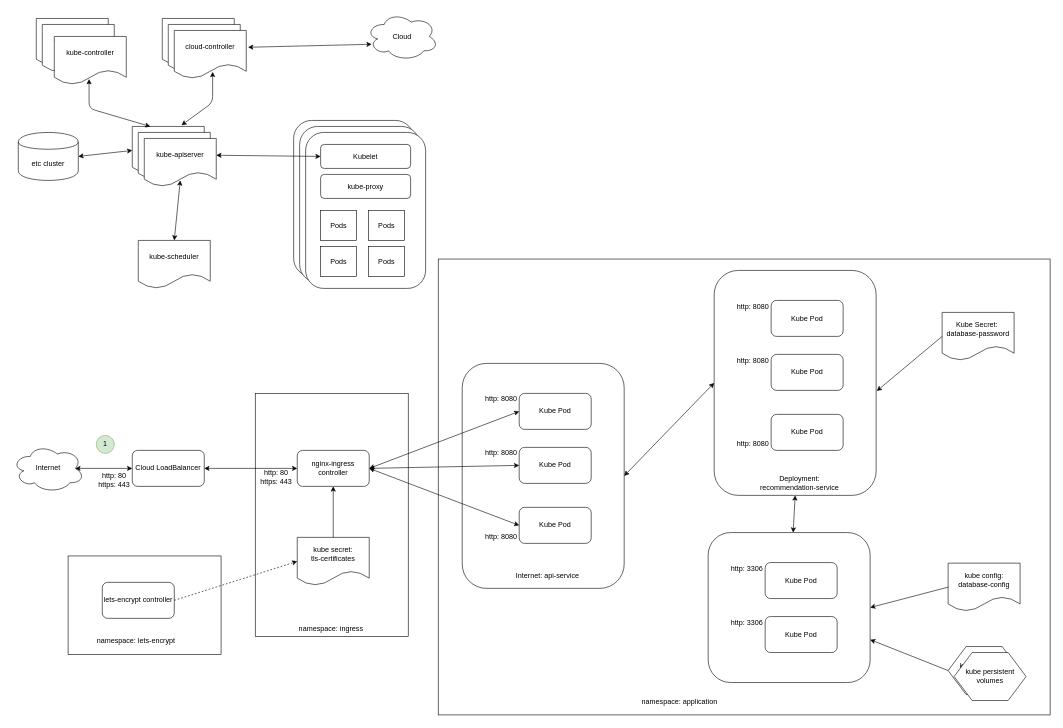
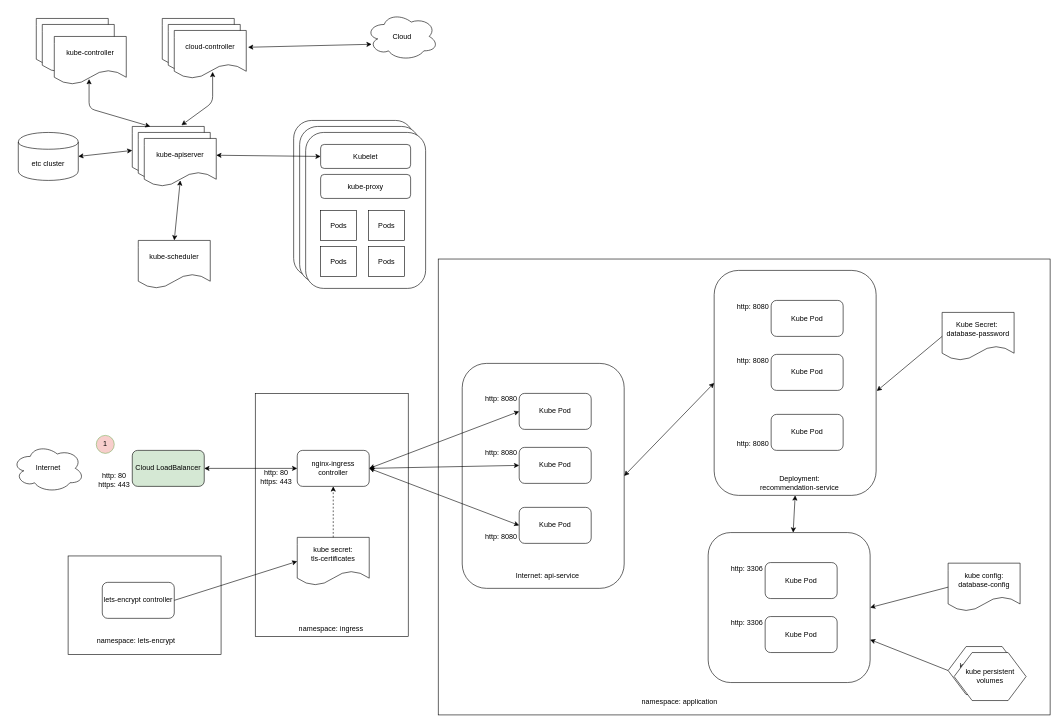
(105, 444) -> (105, 444)
(103, 468) -> none
(168, 468) -> (168, 468)
(333, 514) -> (333, 514)
(233, 582) -> (233, 582)
